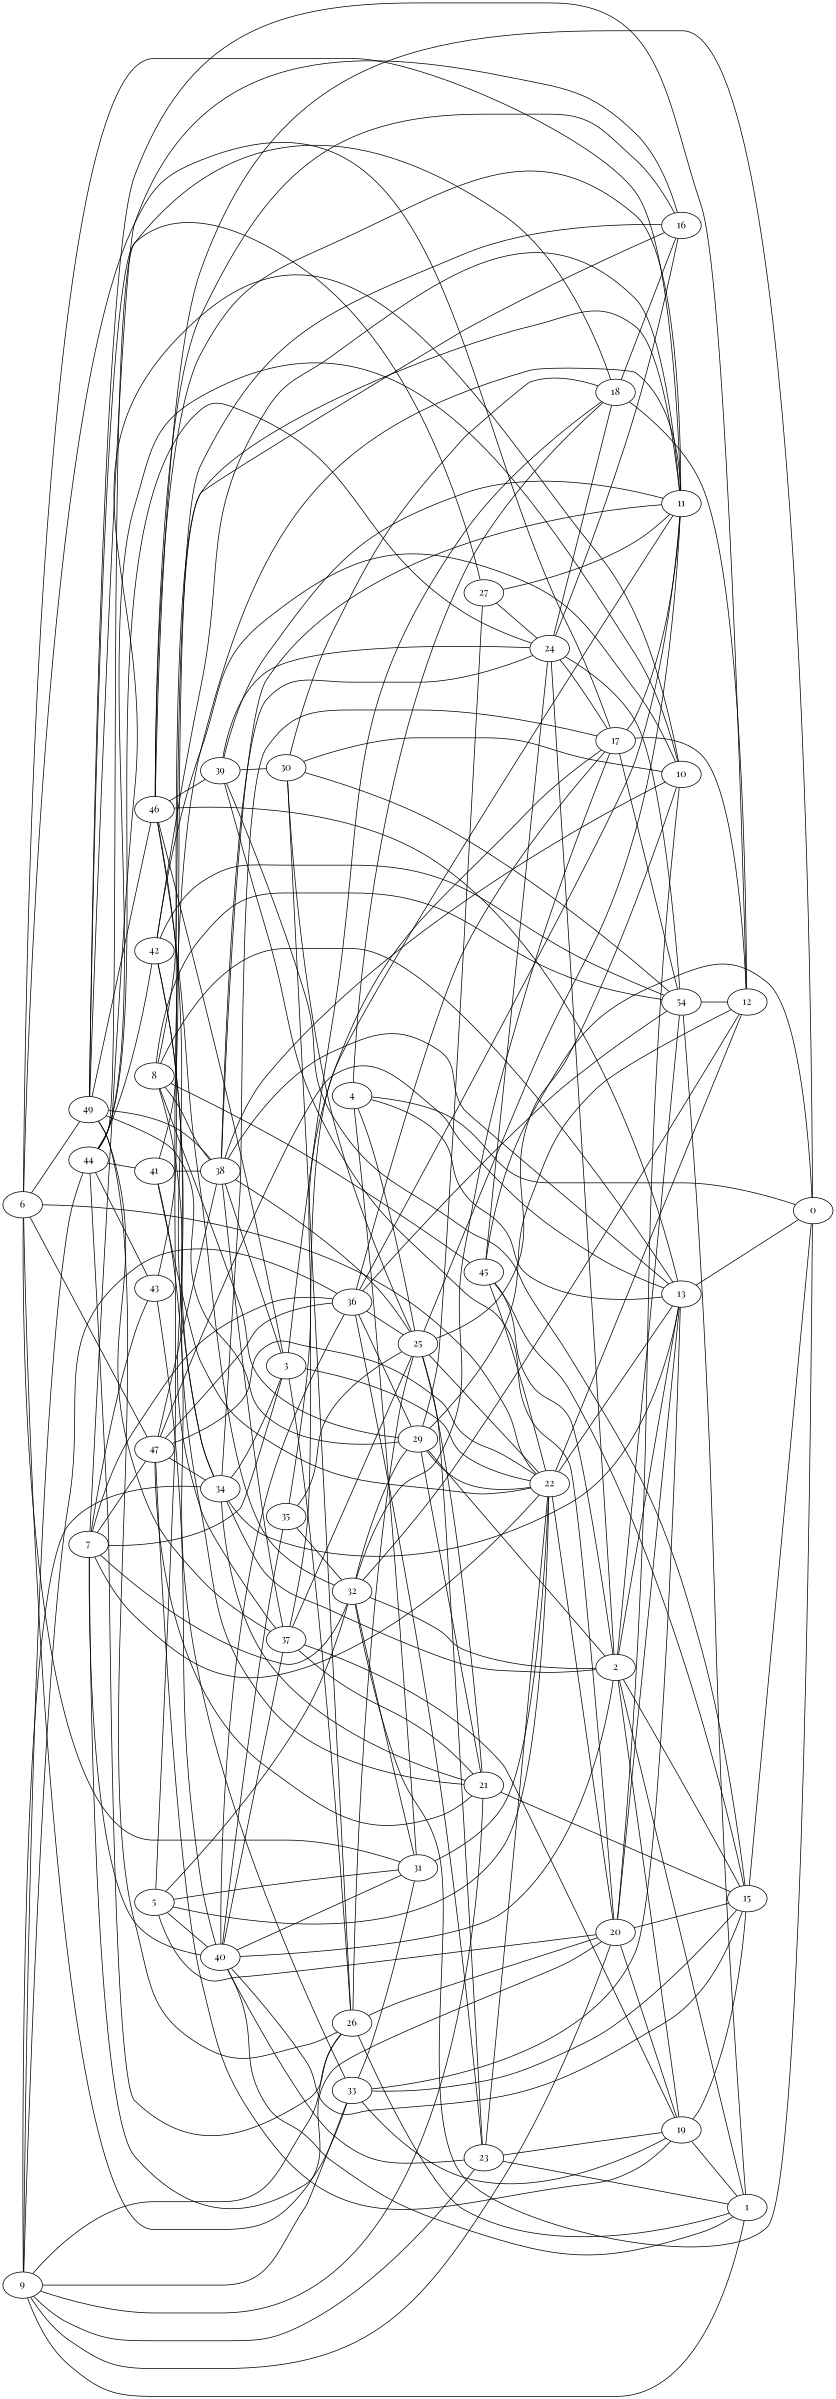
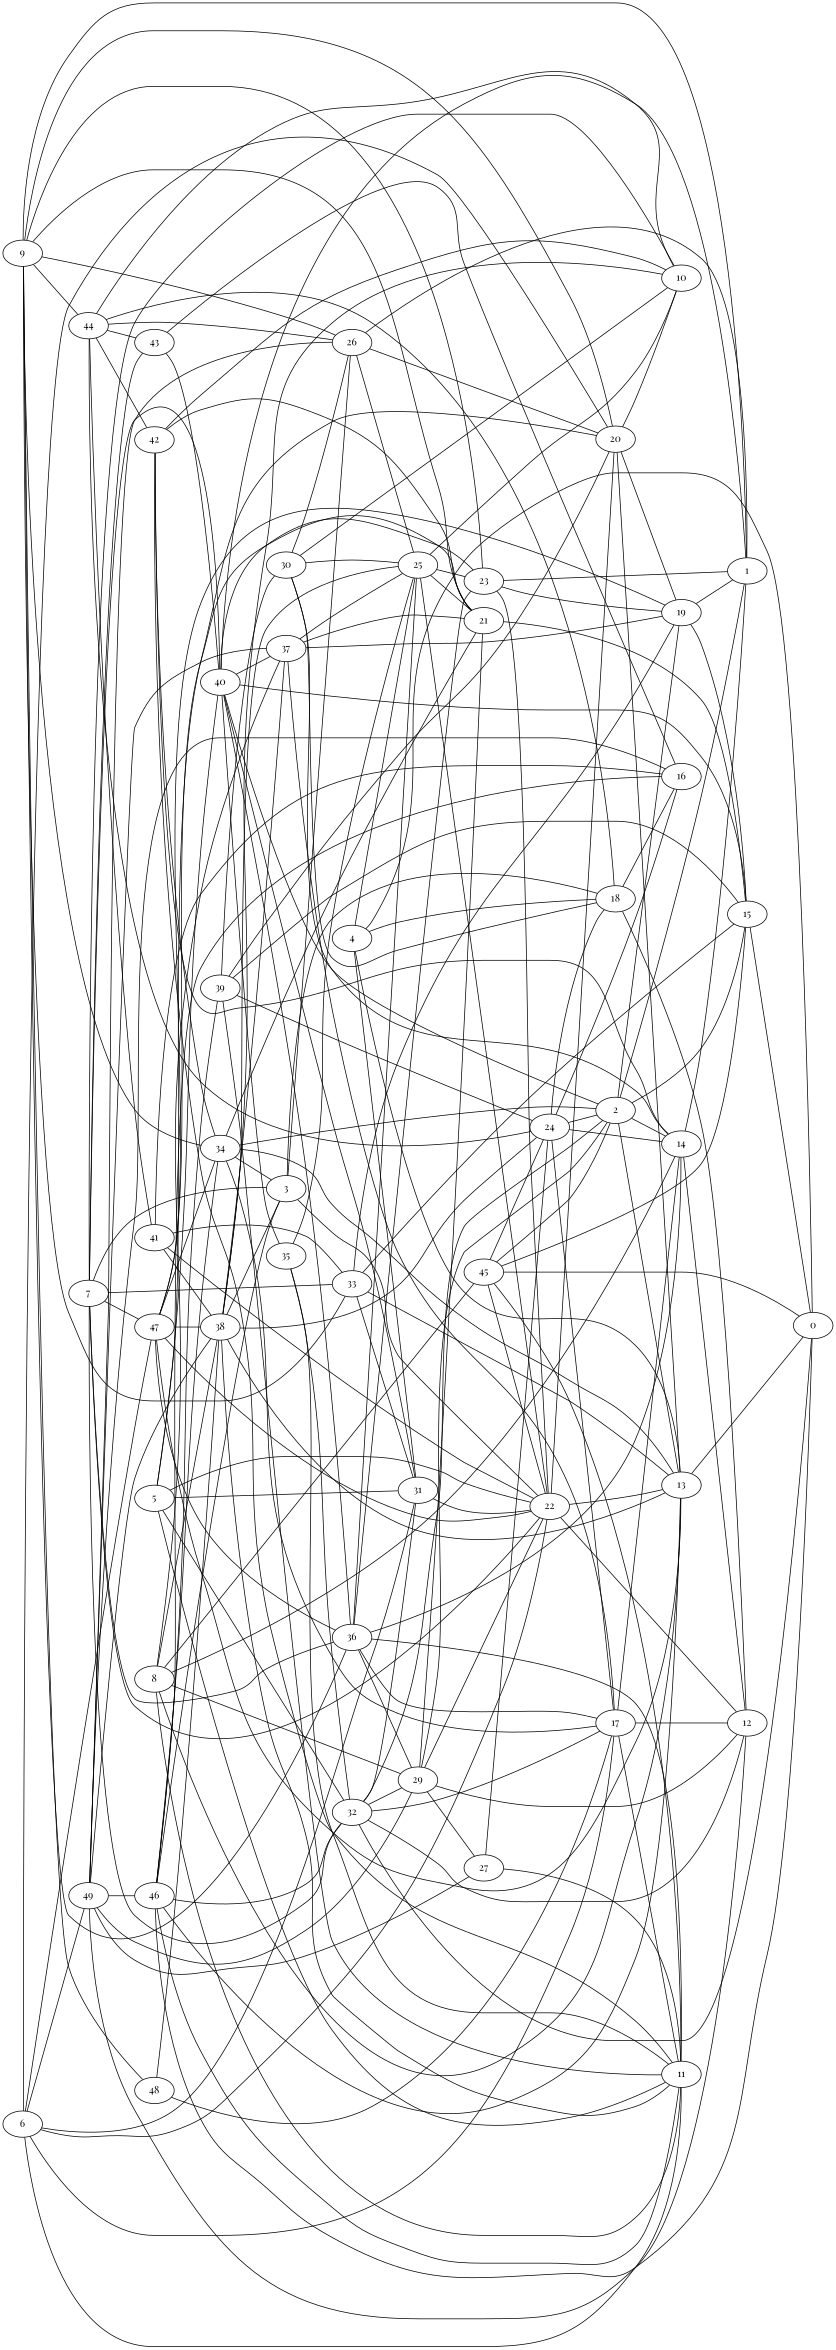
(597, 937) -> (644, 1657)
(681, 1002) -> (681, 1144)
(681, 1915) -> none
none -> (154, 2090)
